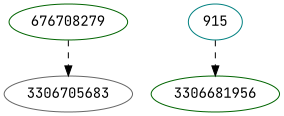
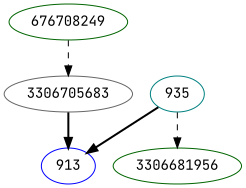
(68, 22) -> (68, 22)
(215, 22) -> (177, 94)
none -> (68, 166)
